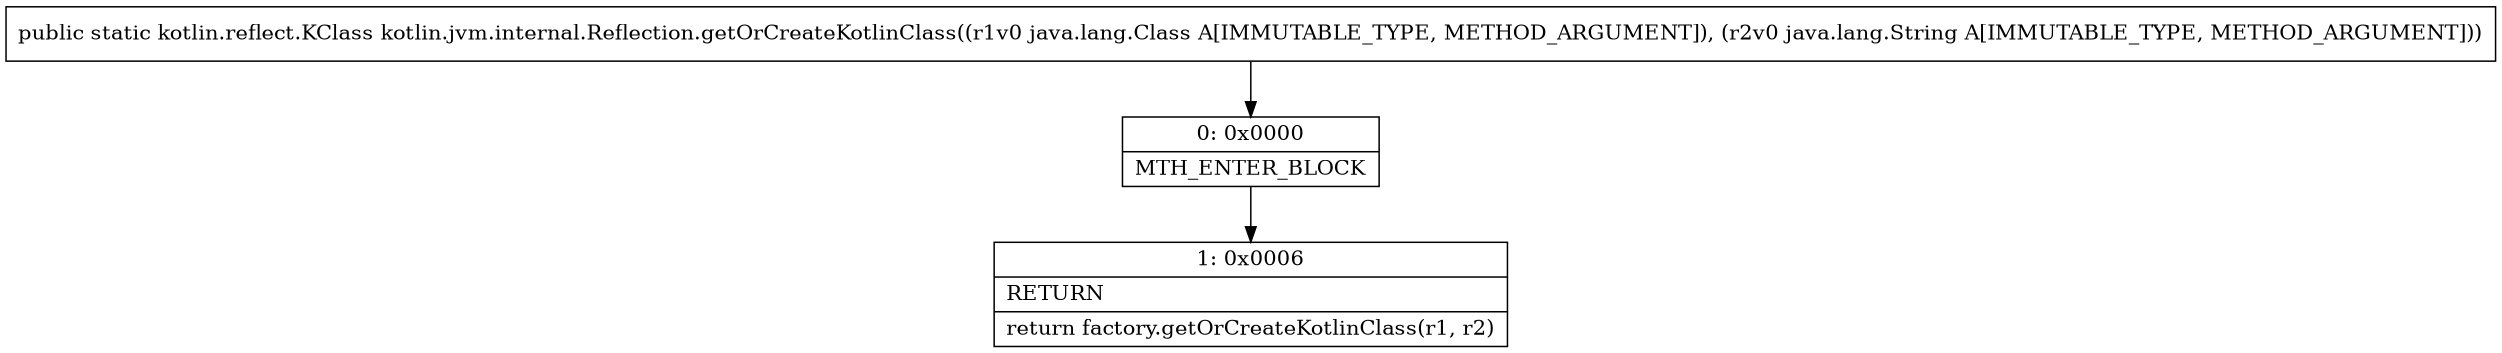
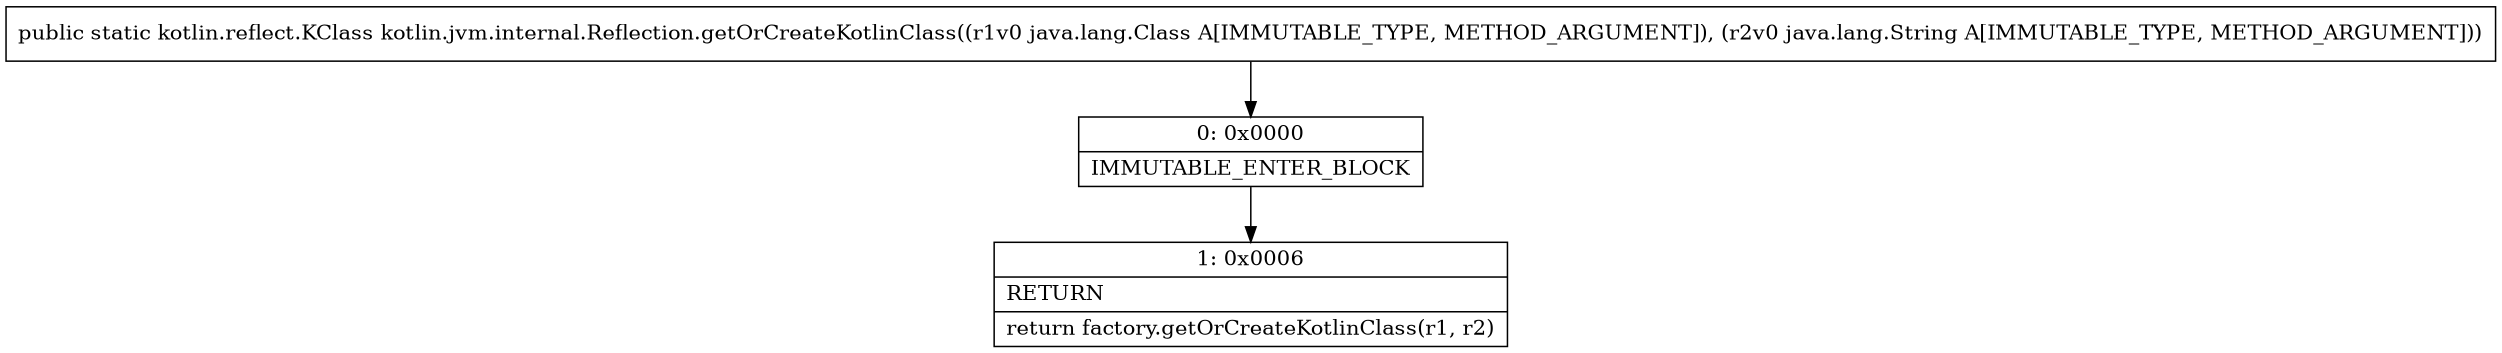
(1251, 168) -> (1251, 168)
